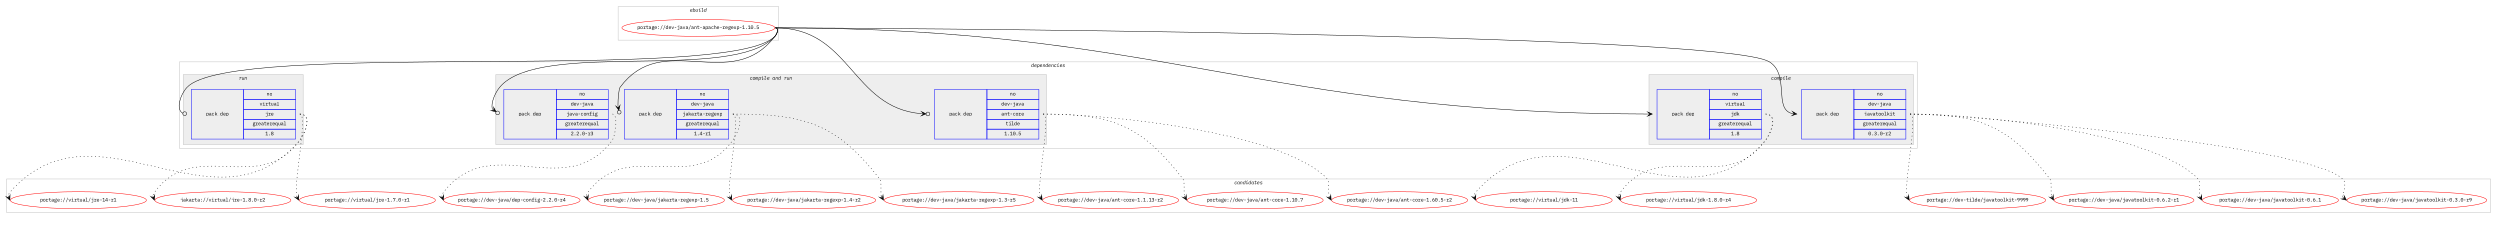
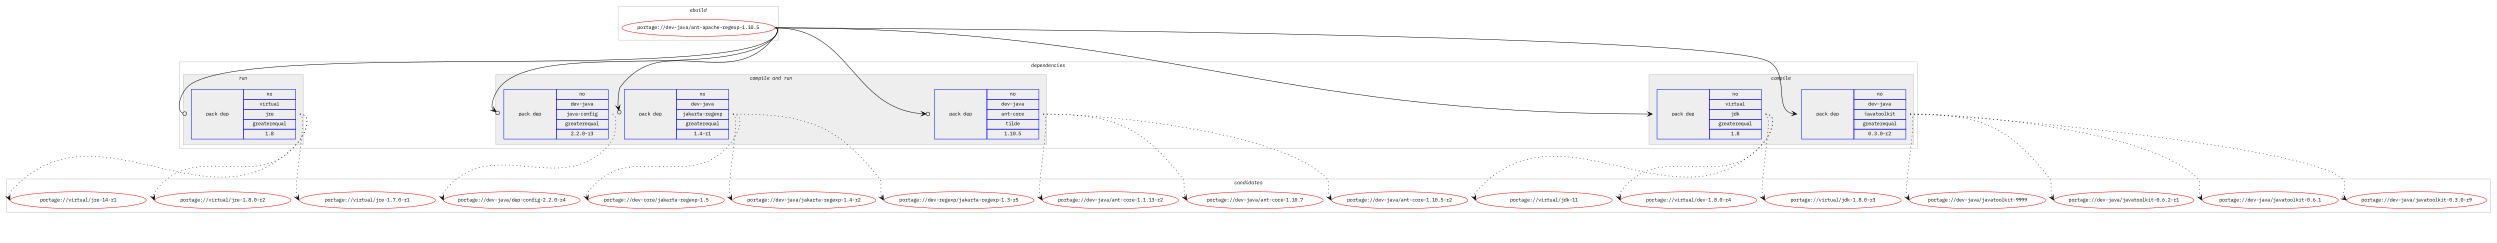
(223, 200) -> (223, 200)
(656, 200) -> (656, 200)
(959, 200) -> (959, 200)
(1400, 200) -> (1400, 200)
(1689, 200) -> (1689, 200)
none -> (1833, 200)
(1978, 200) -> (1978, 200)
